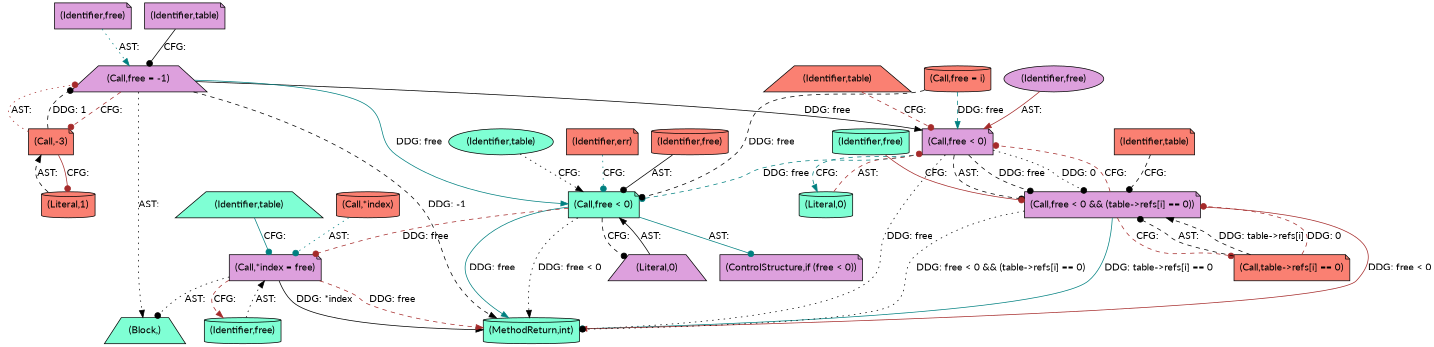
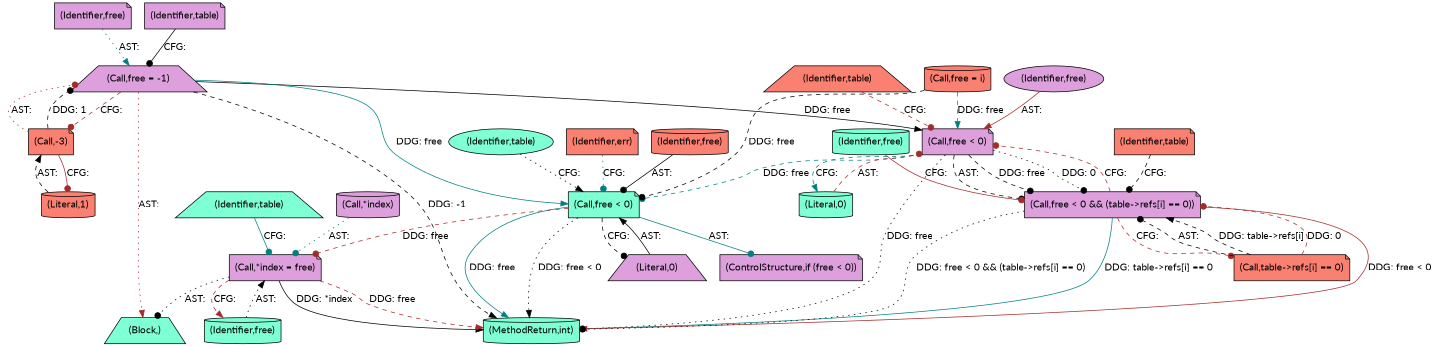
(138, 201) -> (138, 201)
(368, 205) -> (368, 205)
